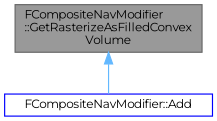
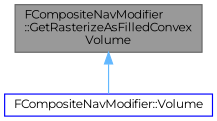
(109, 105) -> (109, 105)
